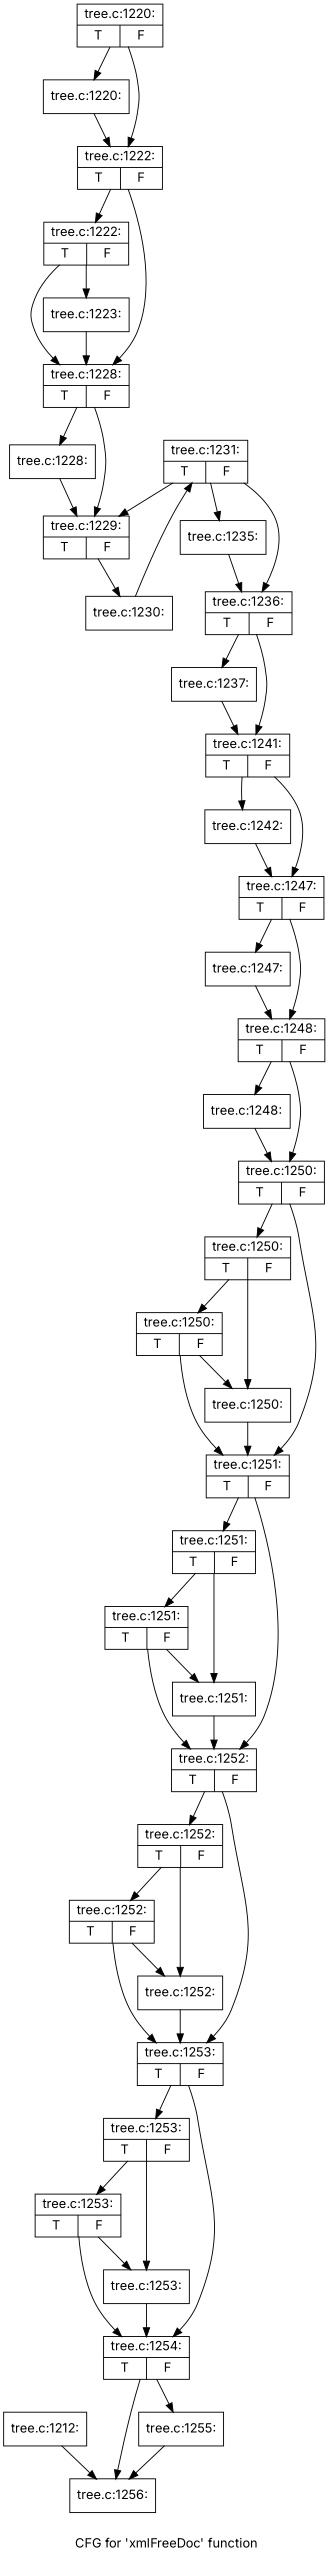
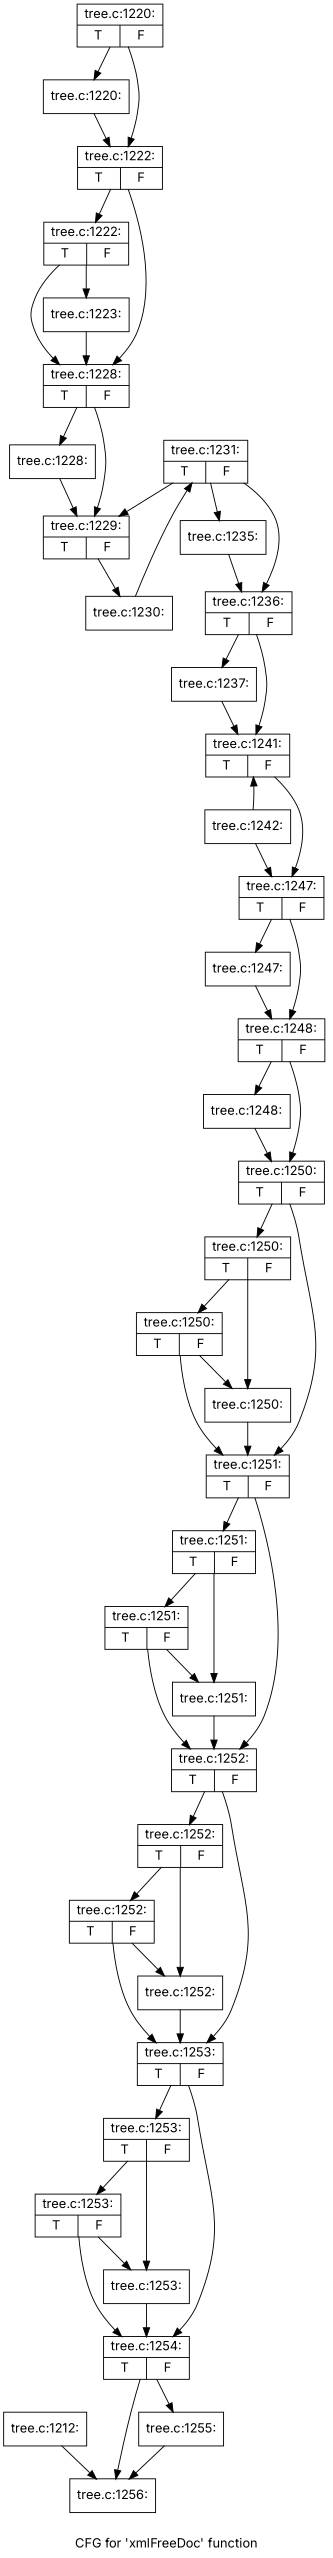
(242, 789) -> (254, 798)
